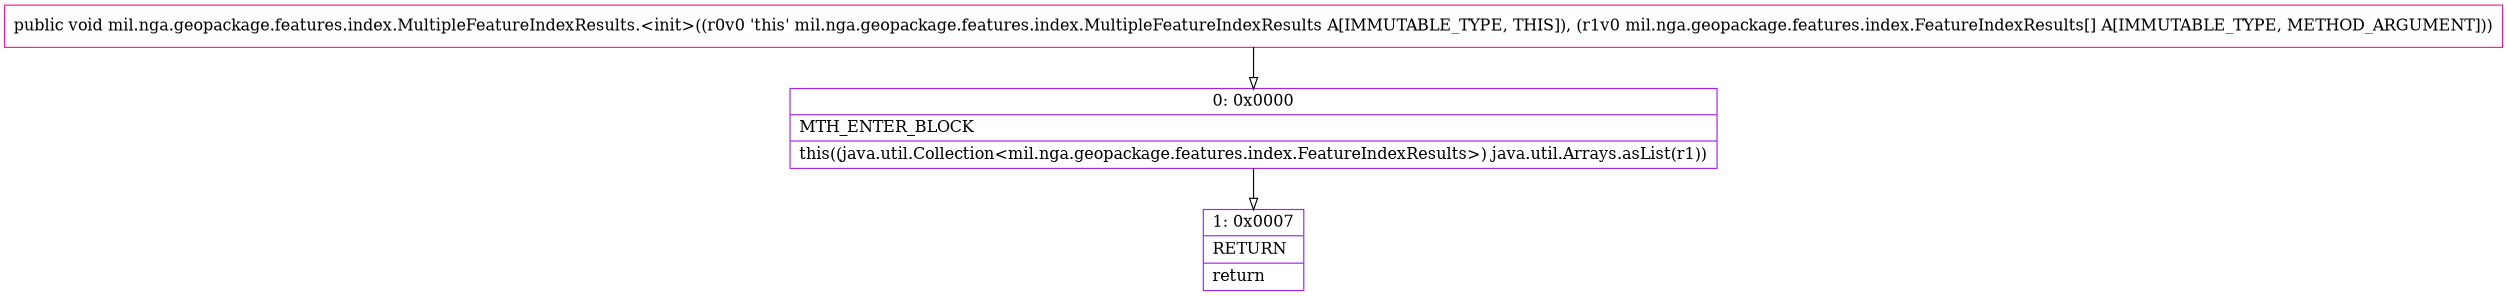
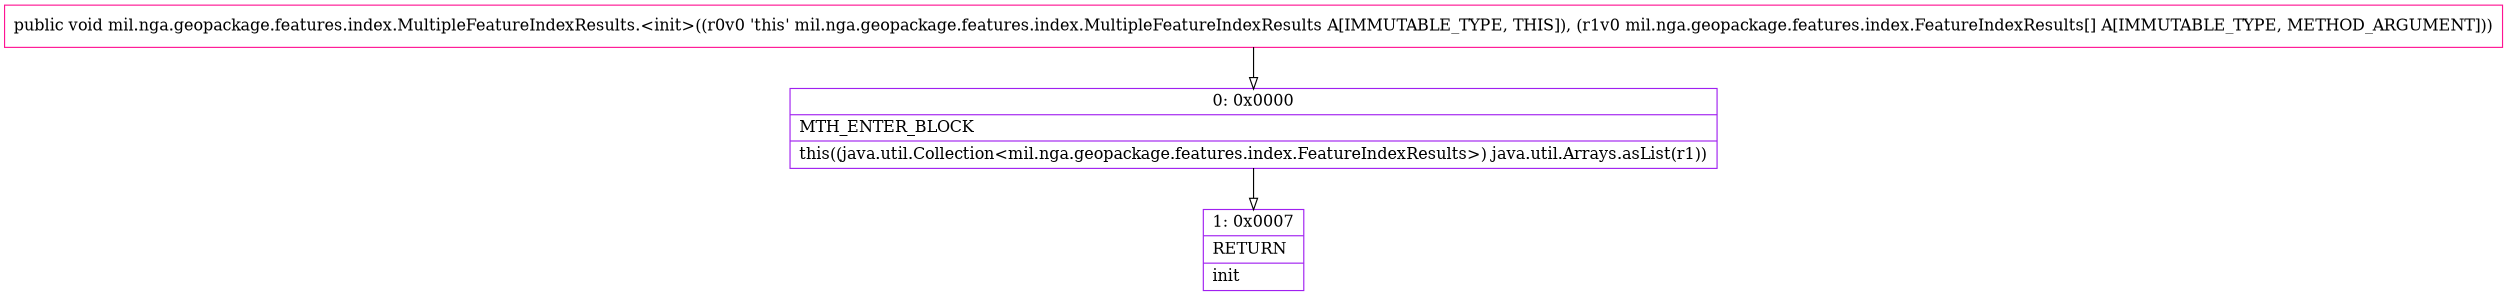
(1239, 276) -> (1227, 276)
